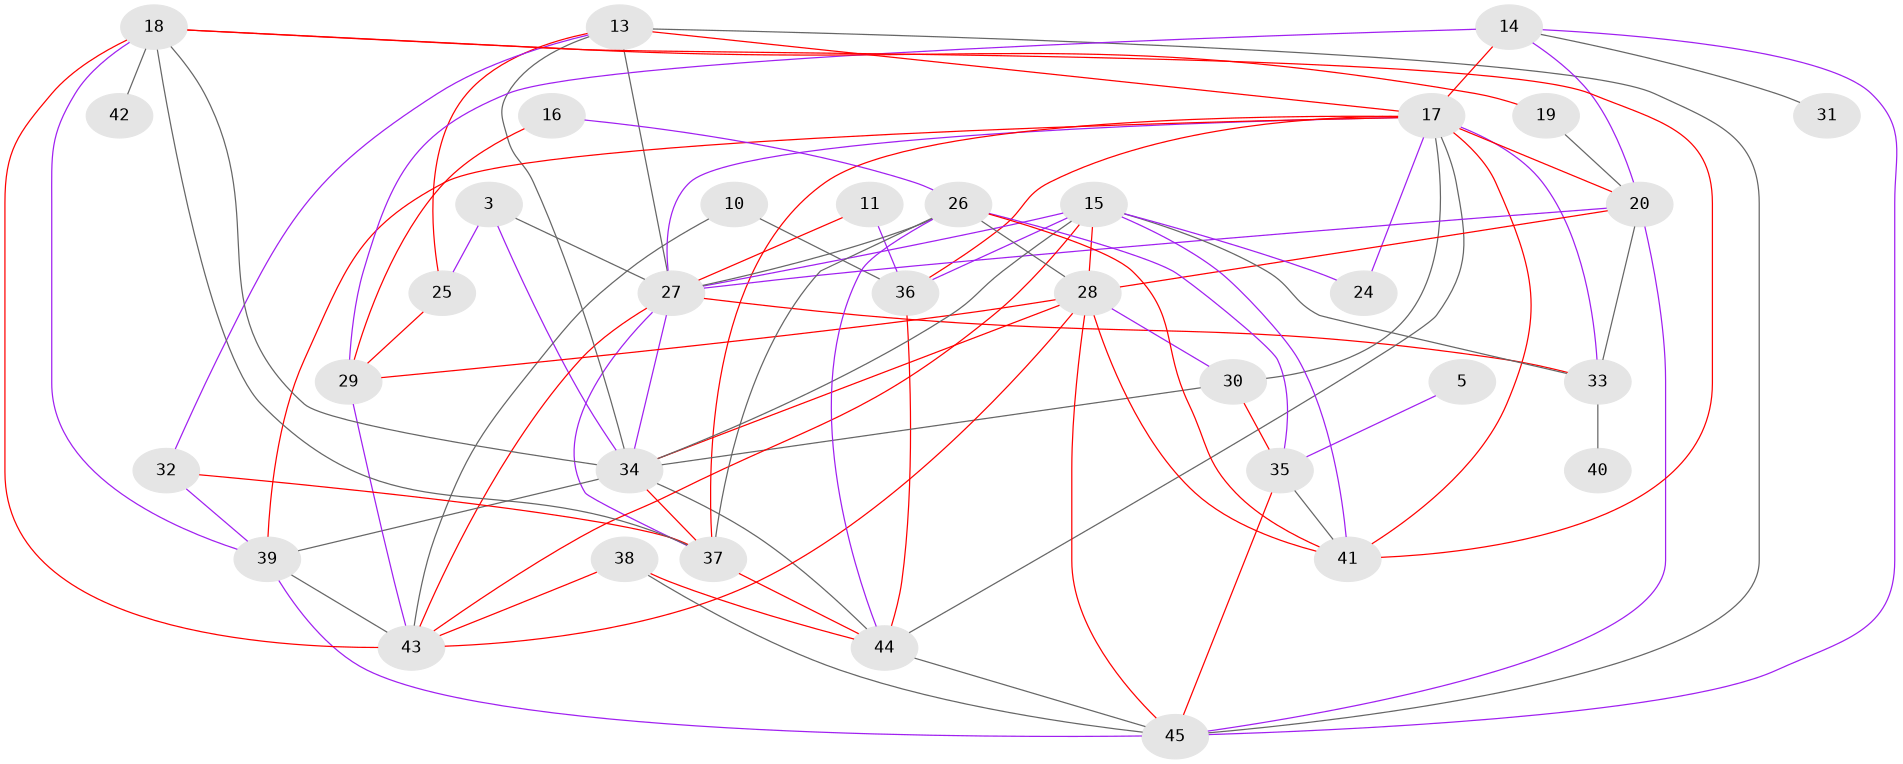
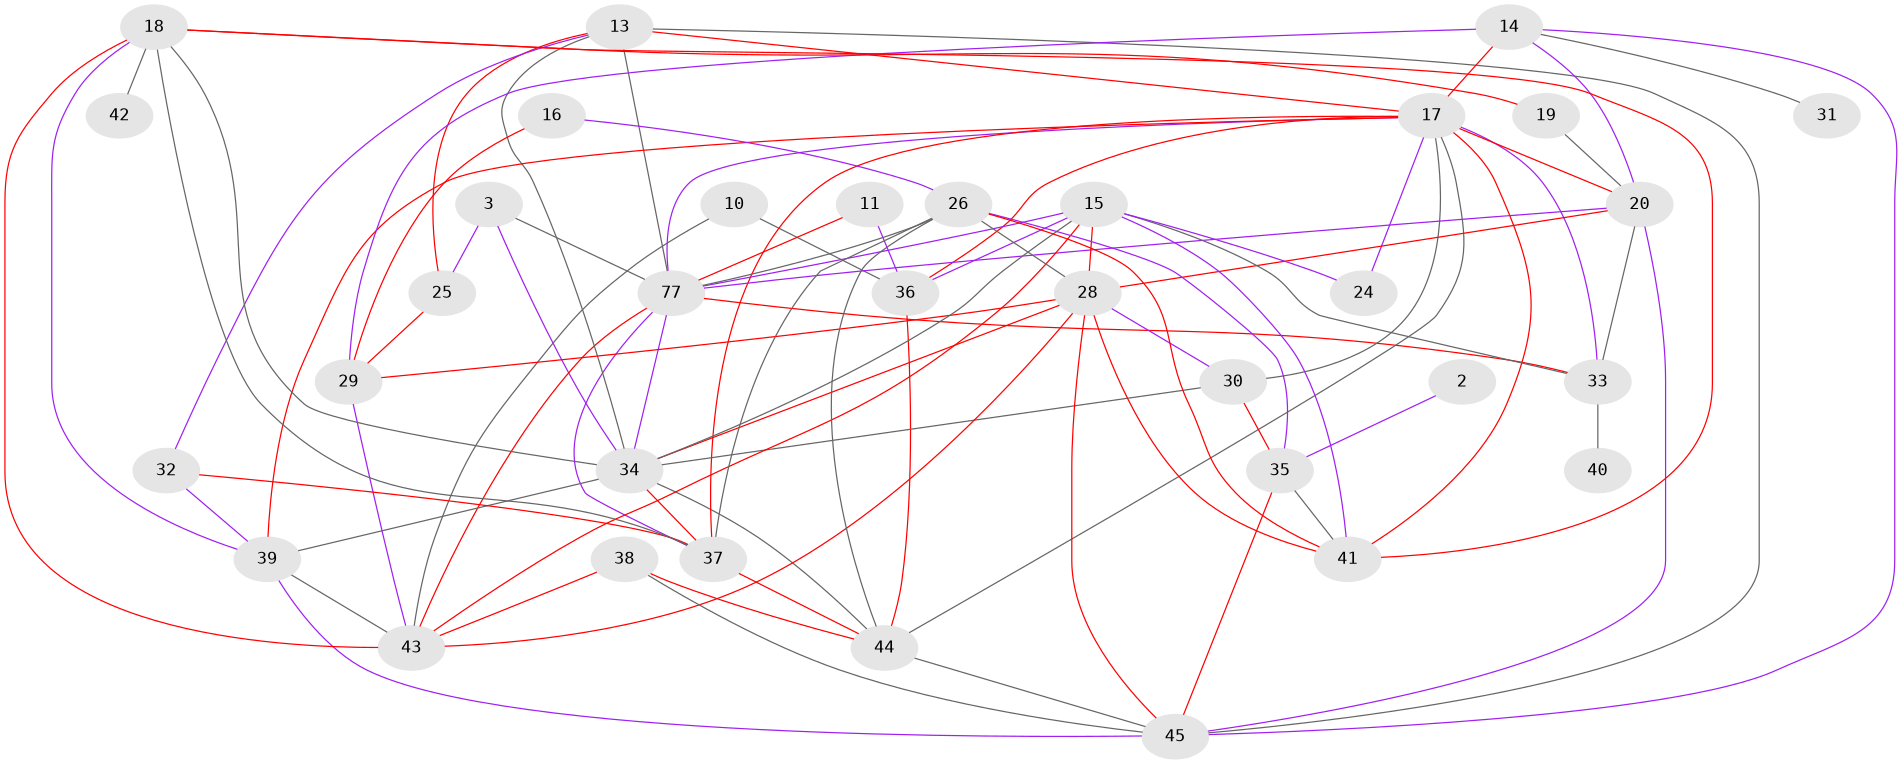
(671, 293) -> (671, 293)
(1462, 382) -> (1462, 382)
(832, 405) -> (832, 405)
